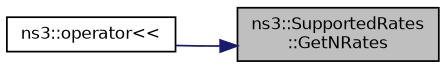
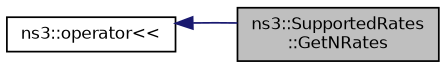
(198, 46) -> (215, 23)
